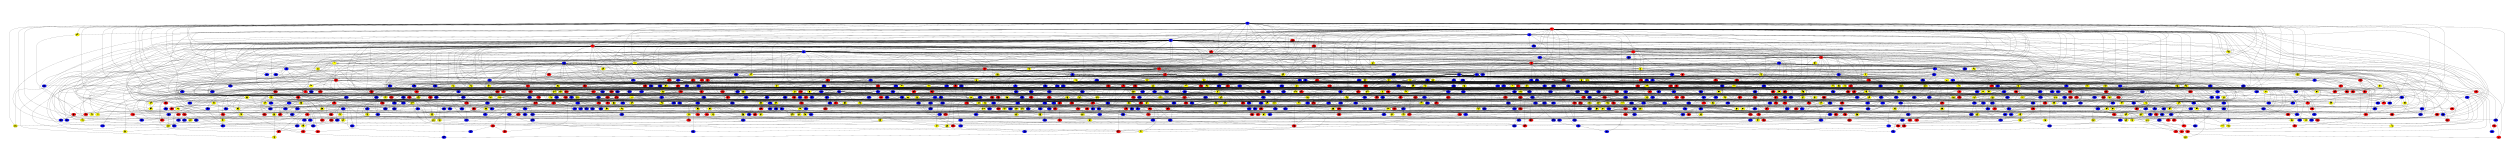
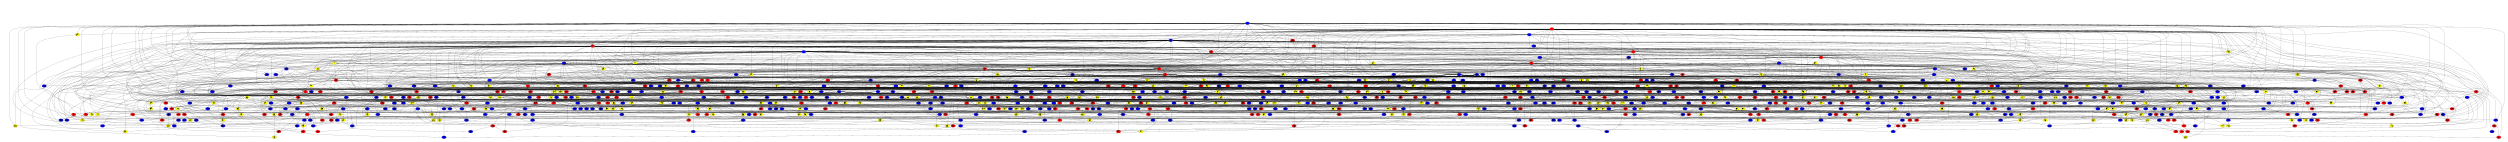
none -> (613, 109)
(792, 114) -> none
